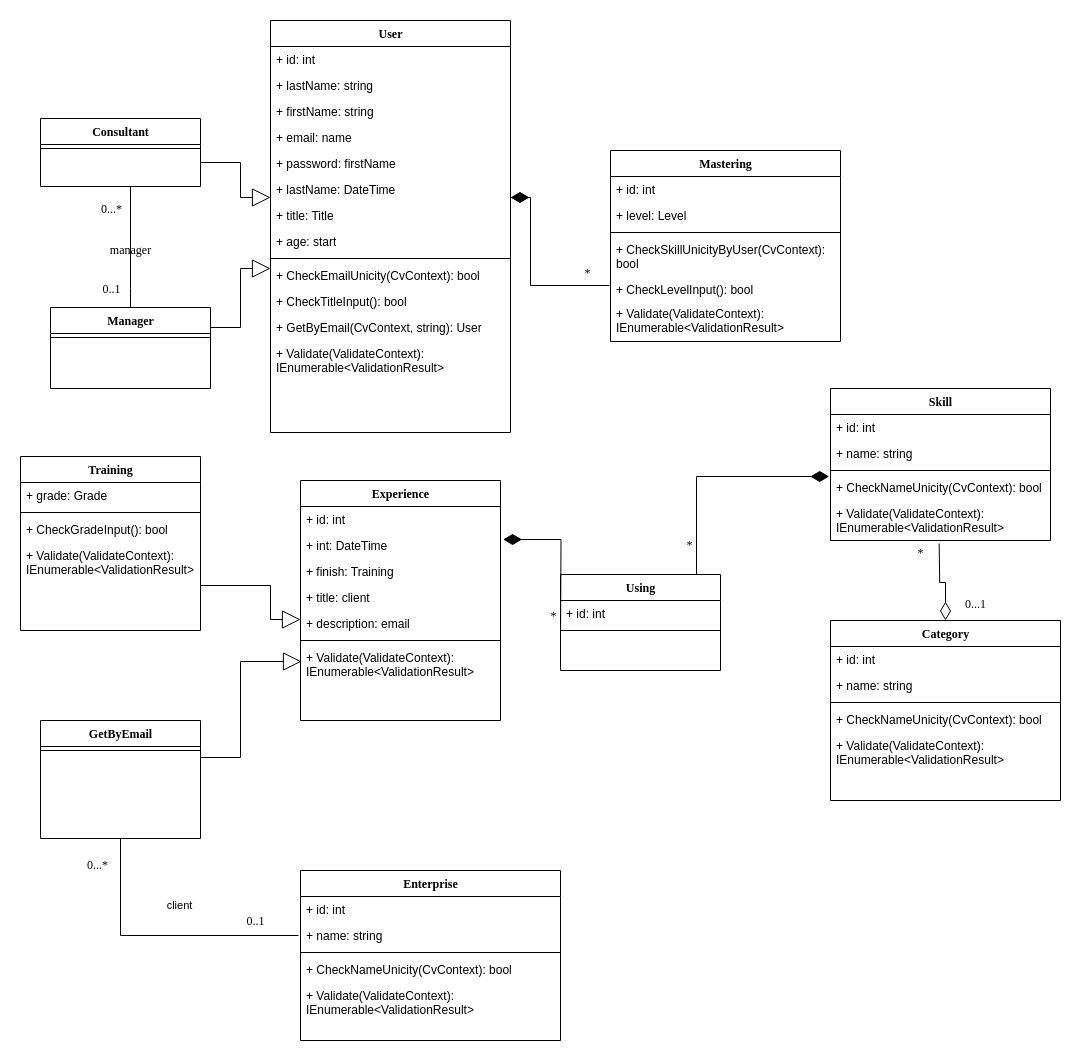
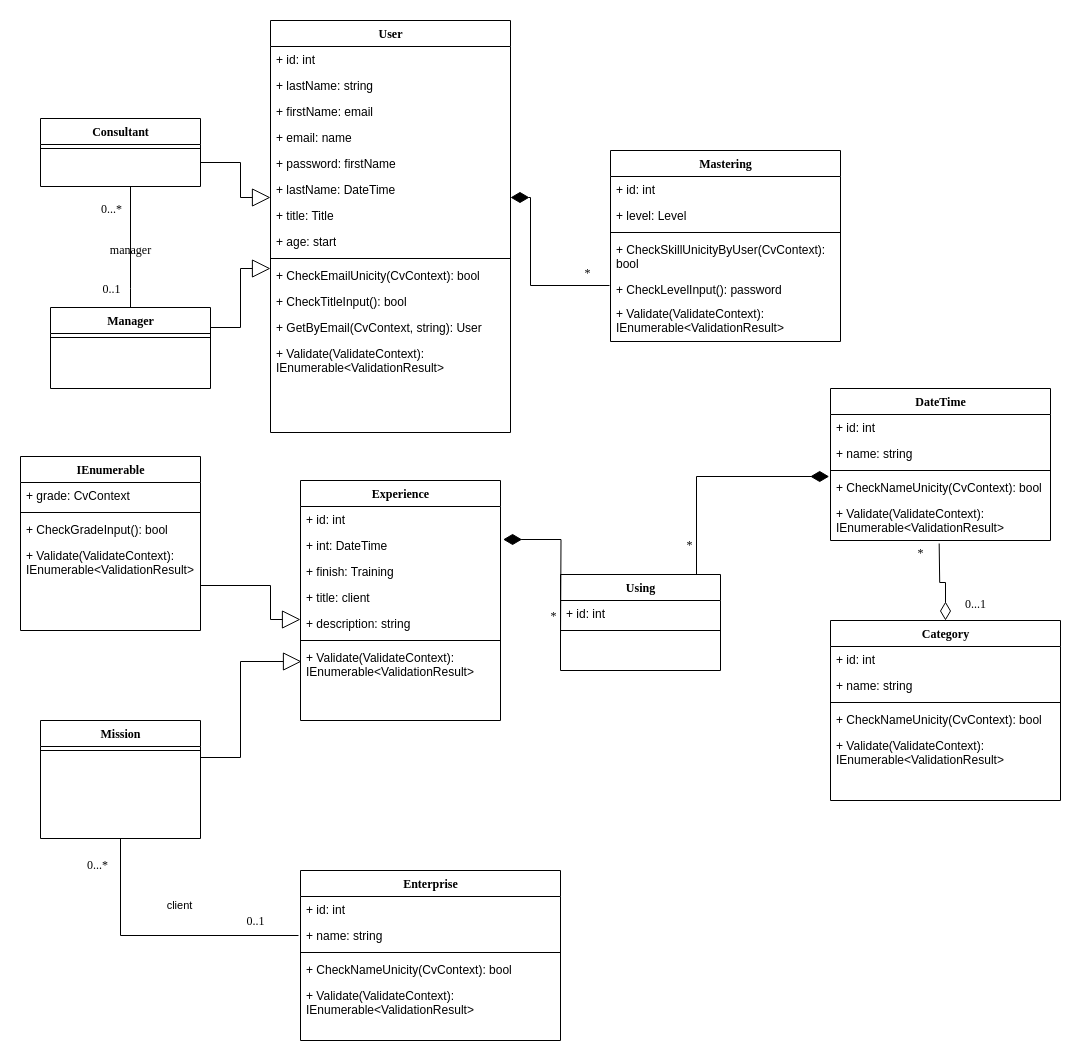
(333, 113) -> (328, 113)
(693, 291) -> (708, 291)
(941, 403) -> (941, 403)
(111, 471) -> (111, 471)
(69, 497) -> (82, 497)
(363, 625) -> (368, 625)
(121, 735) -> (121, 735)
